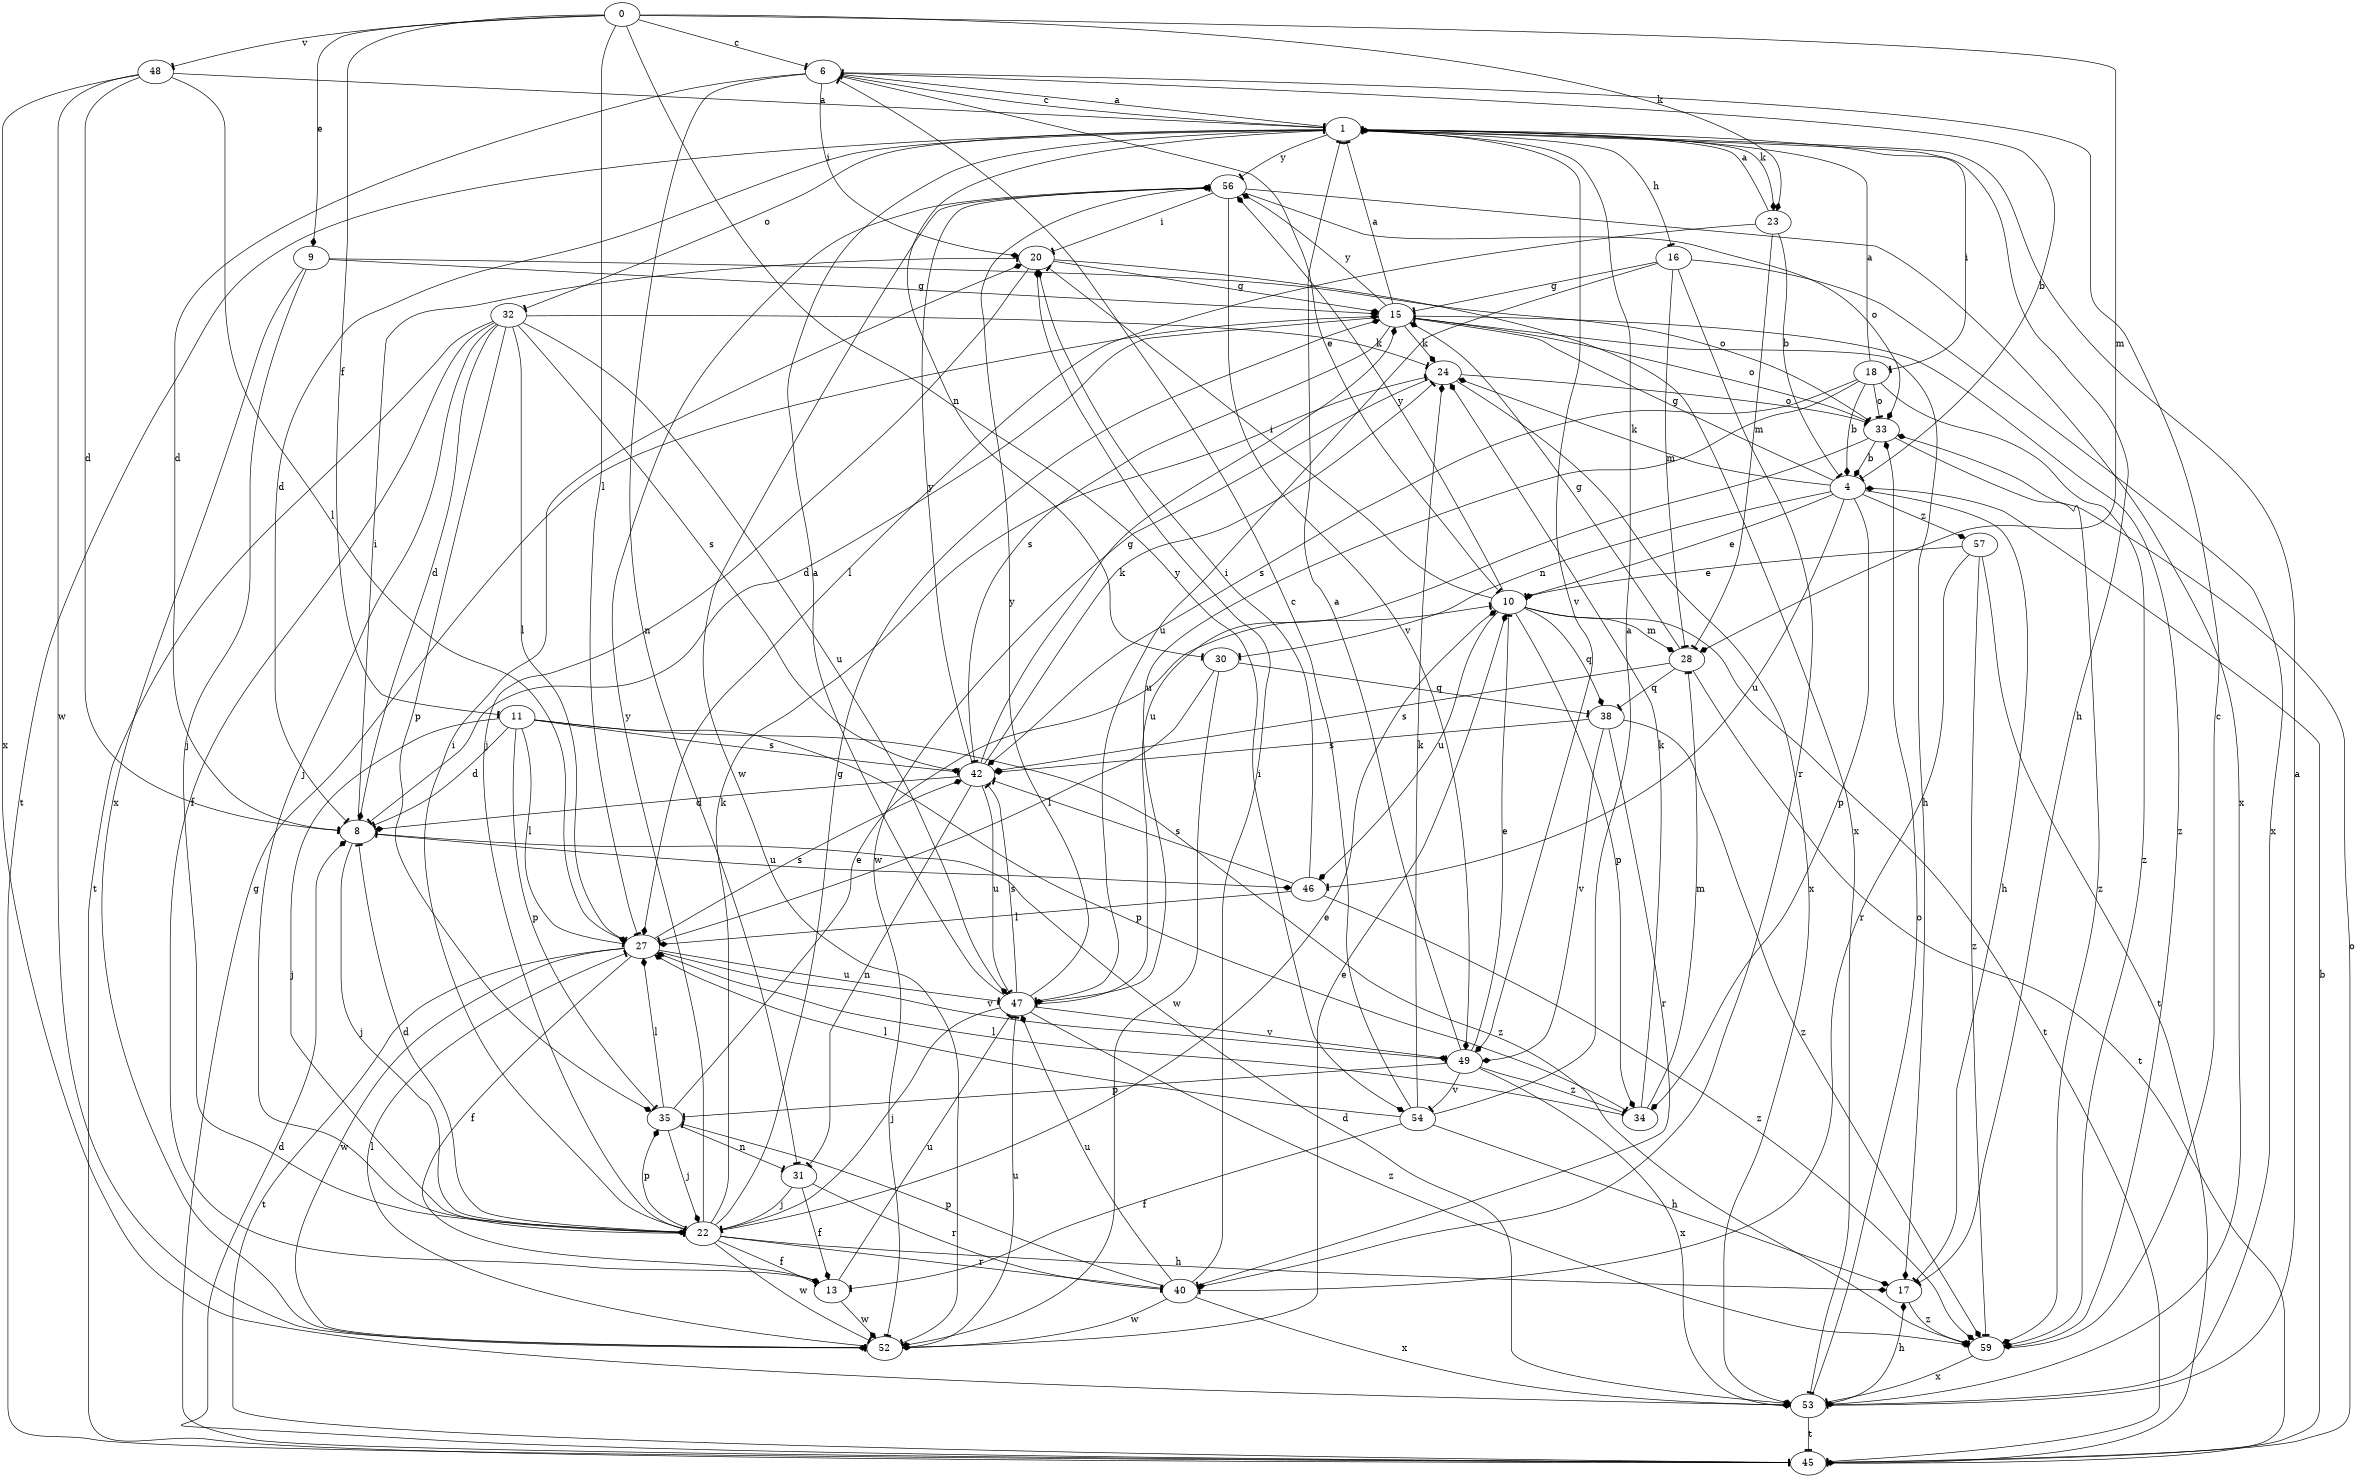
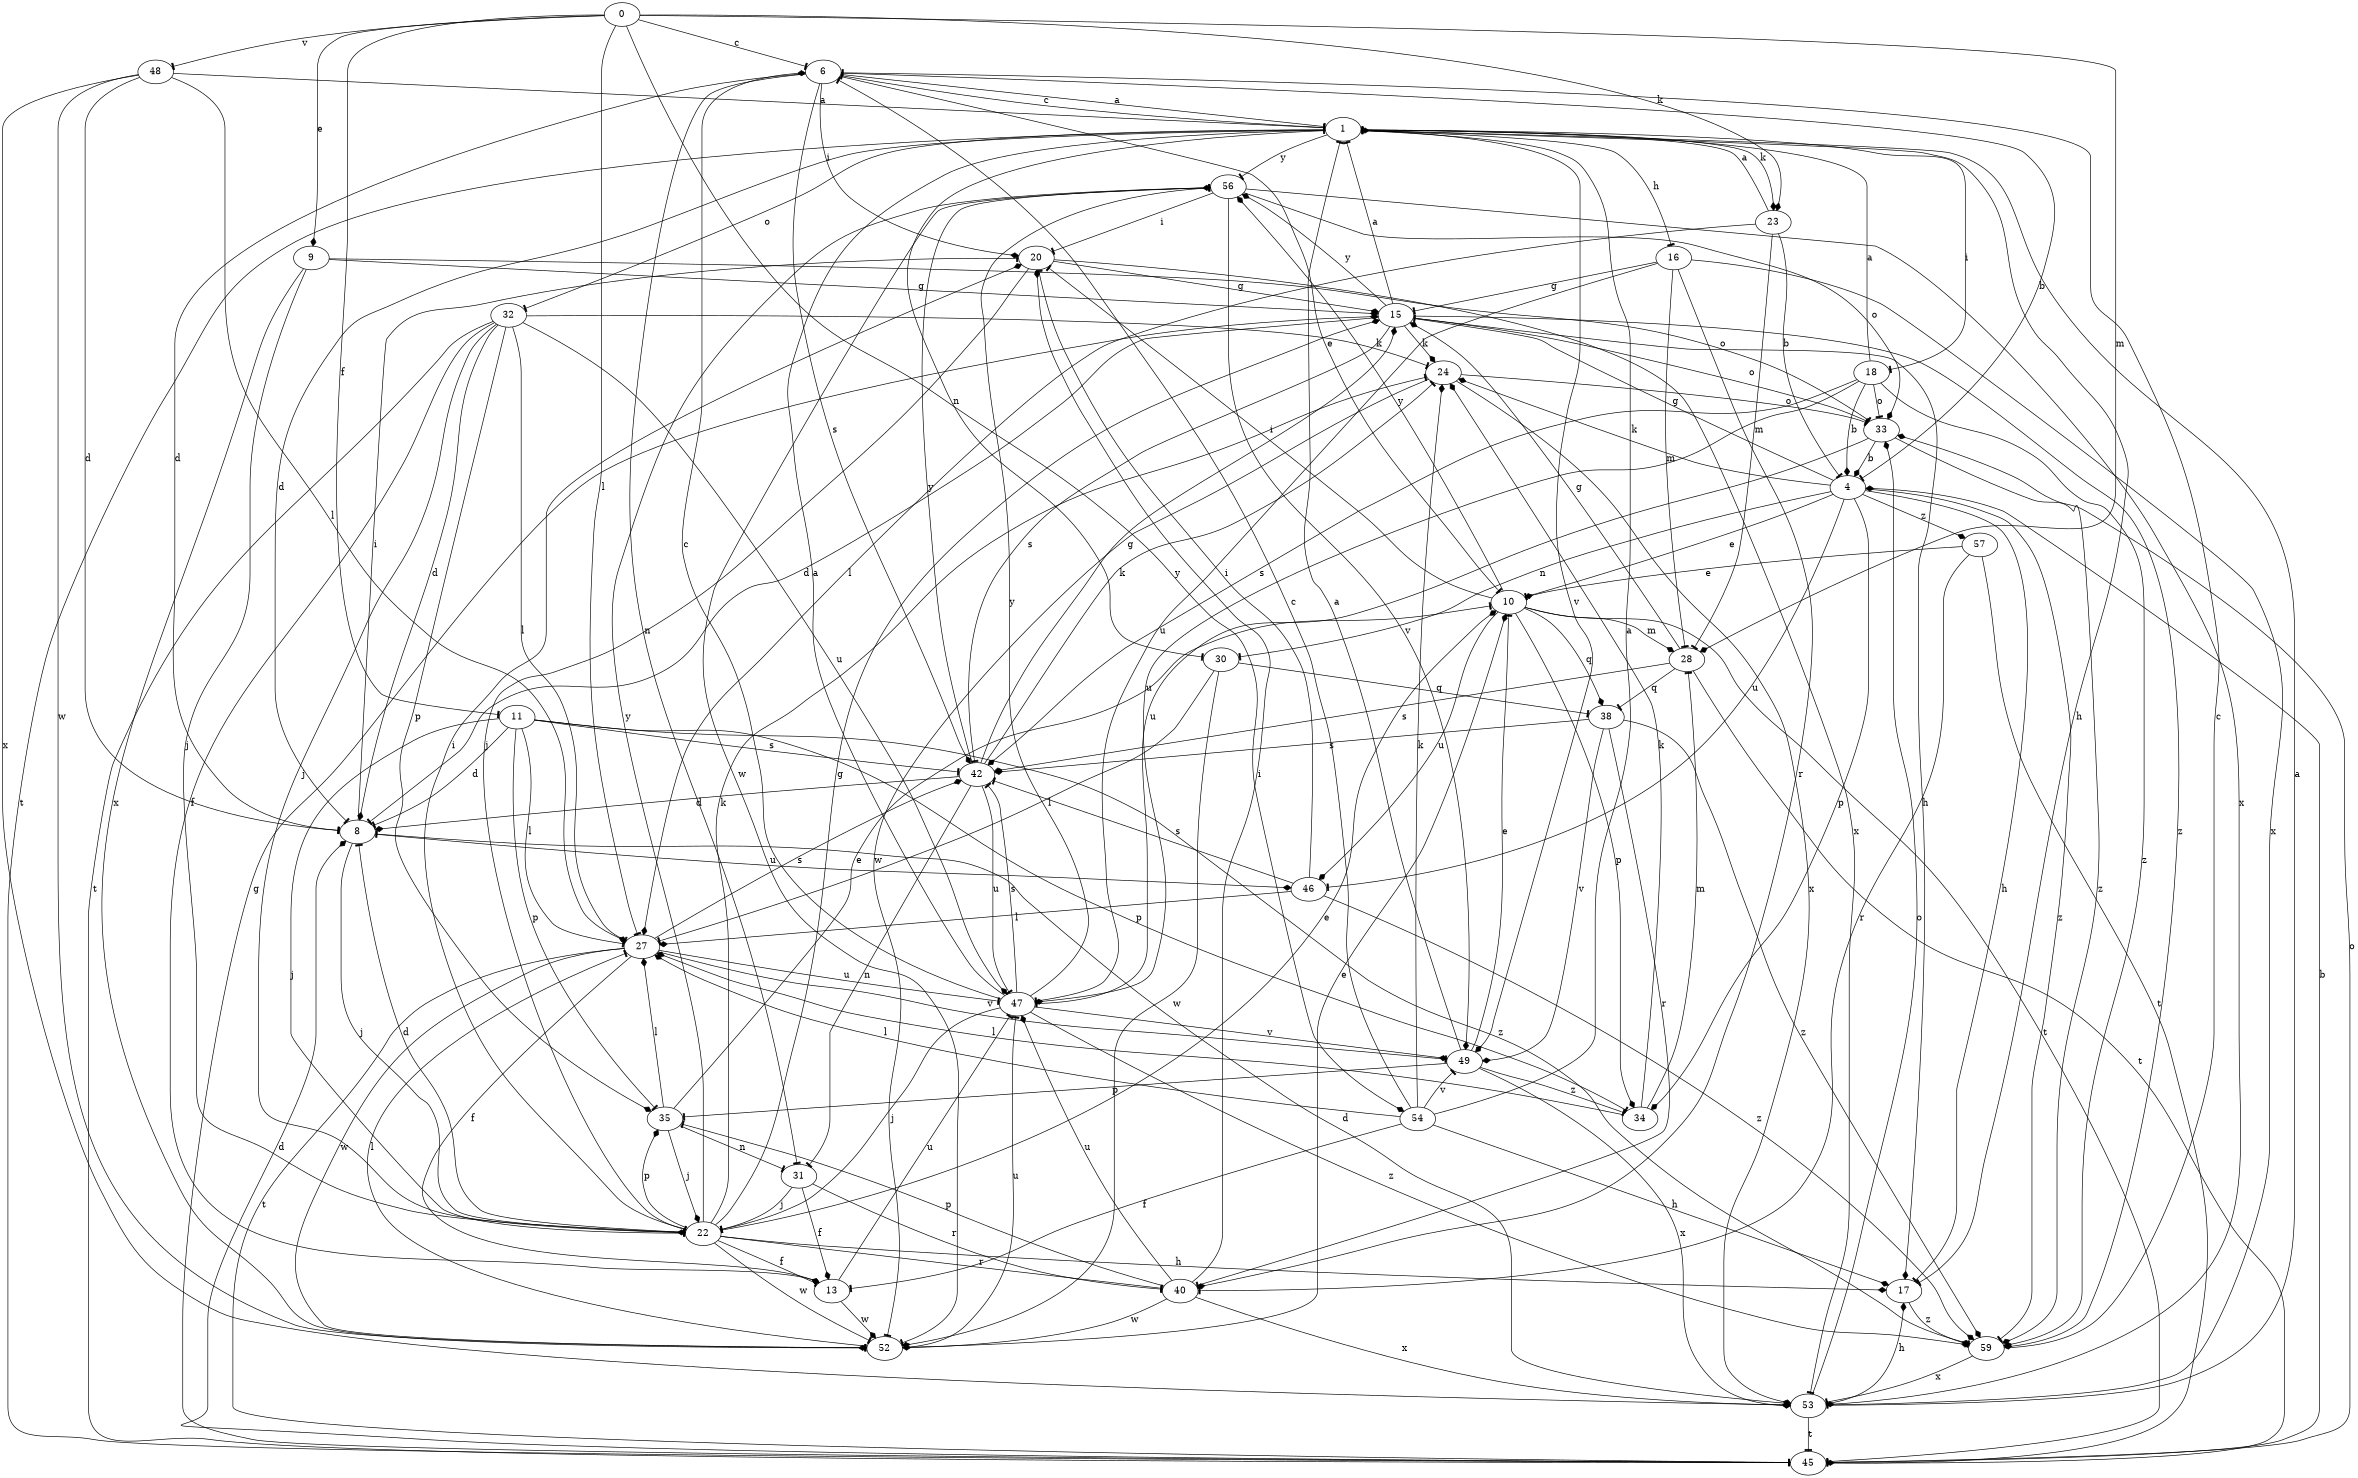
(636, 515) -> (636, 515)
(710, 558) -> (830, 431)
none -> (688, 576)
(1226, 579) -> (1226, 579)
(1972, 945) -> (2064, 856)
(1448, 1092) -> (1437, 1090)
